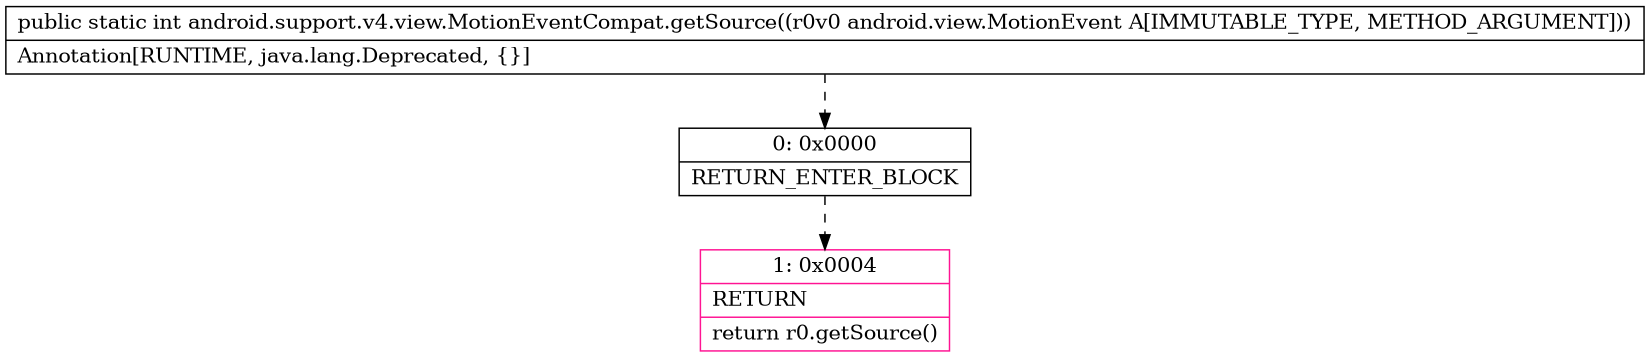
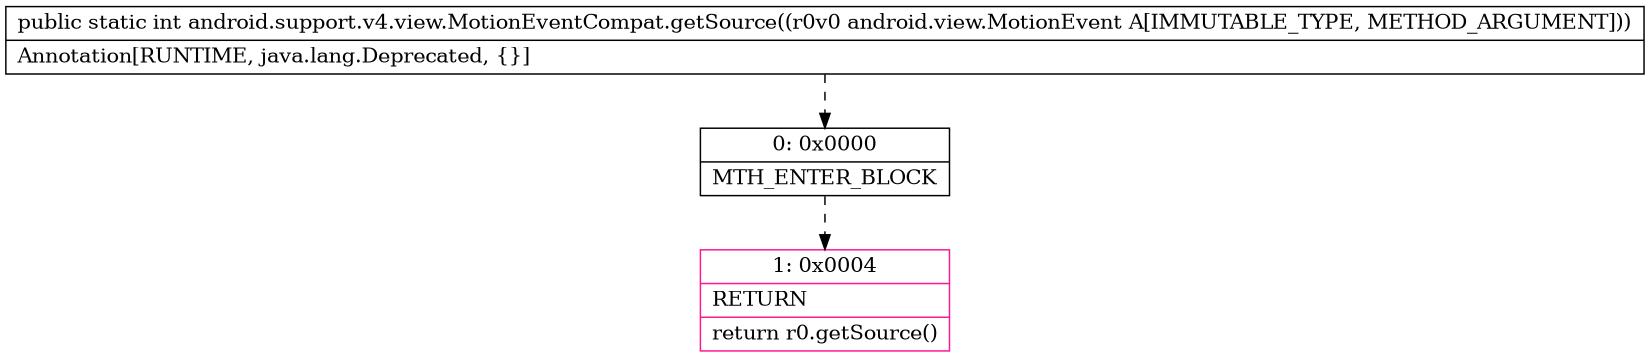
(825, 178) -> (825, 178)
